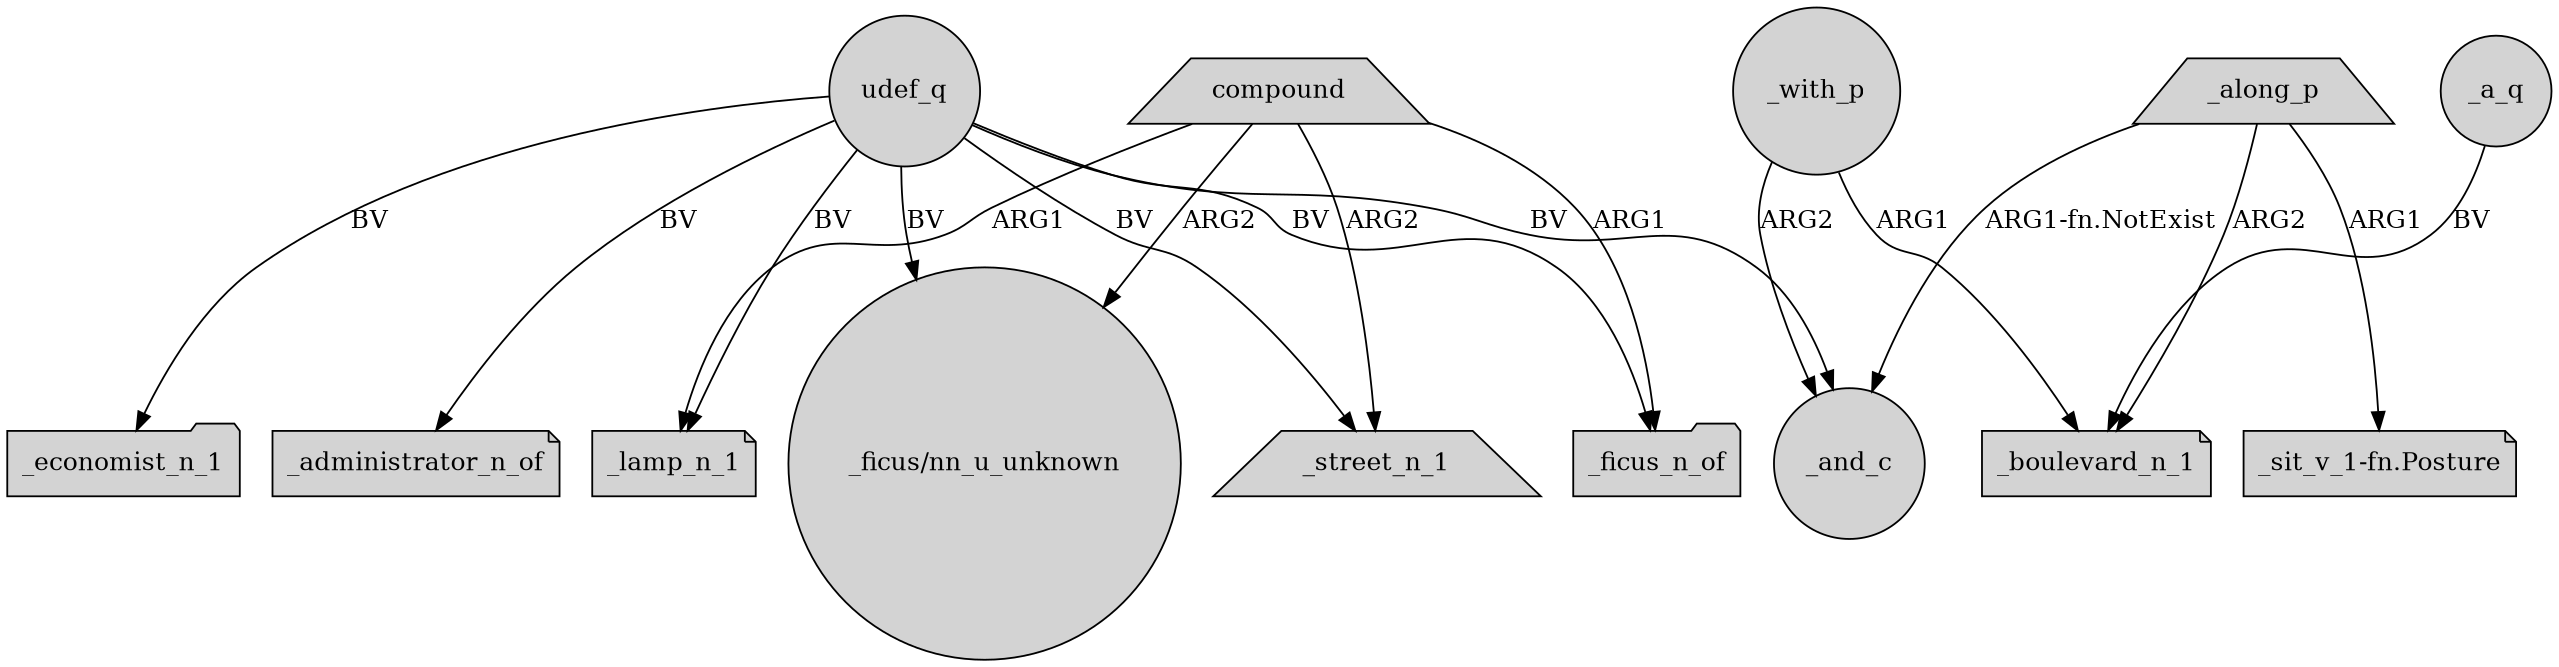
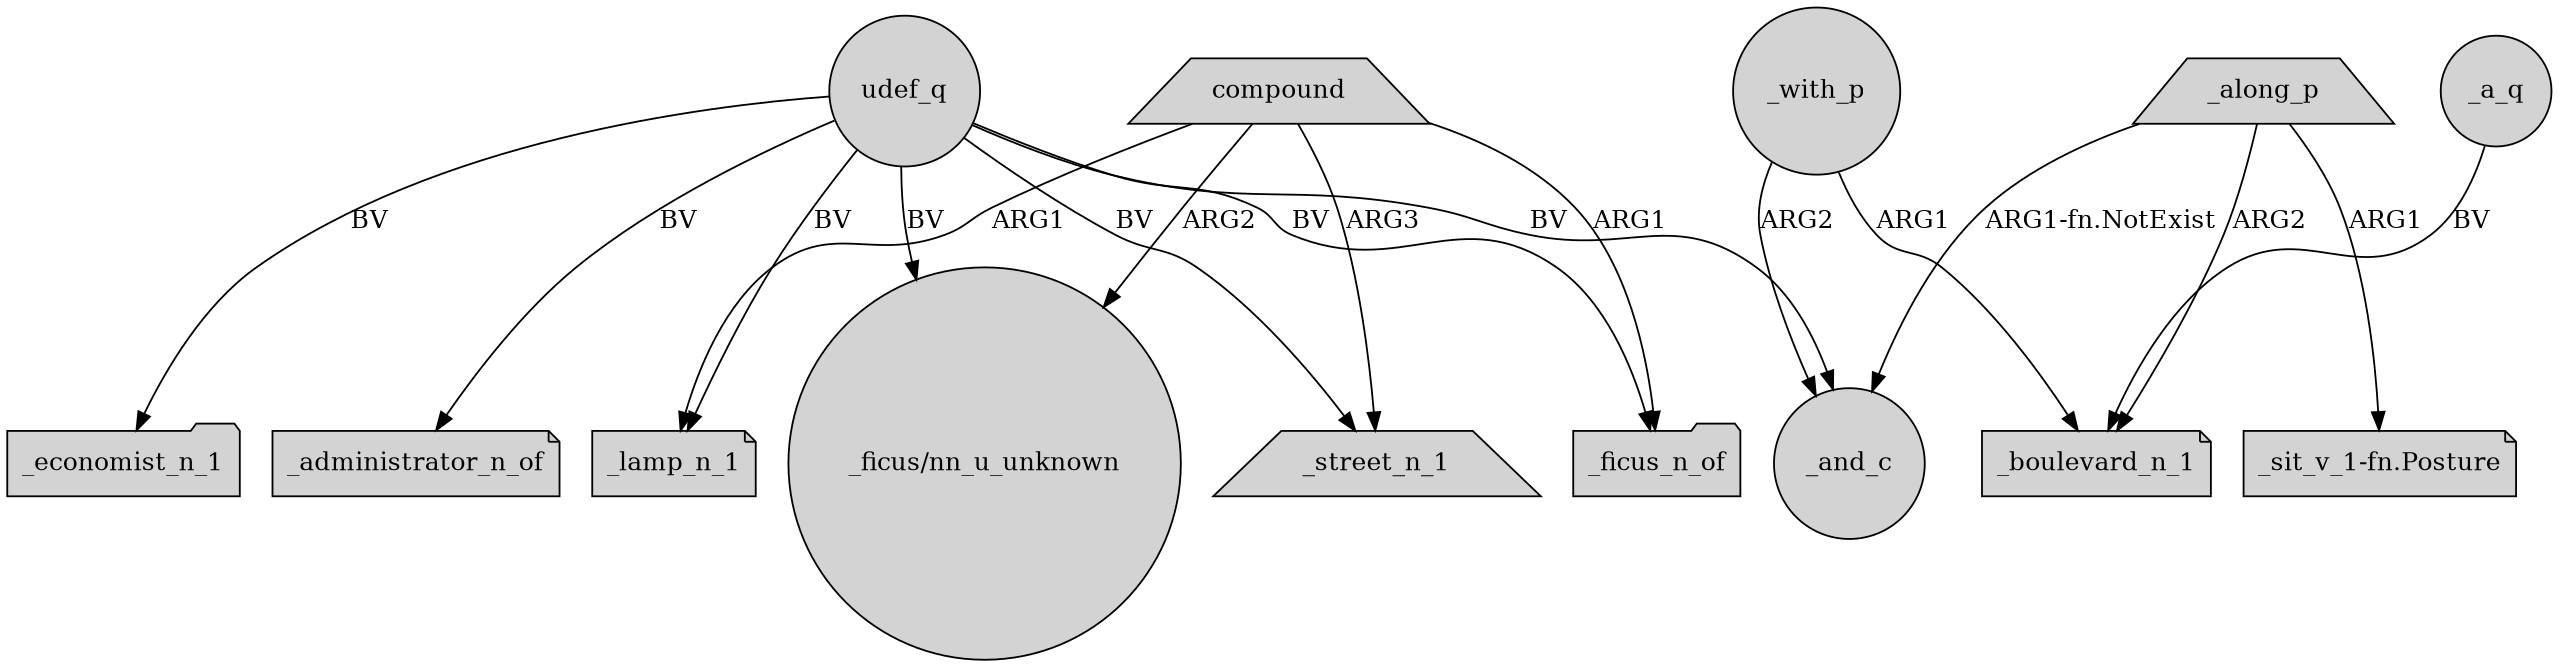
(1383, 221) -> (1383, 221)
